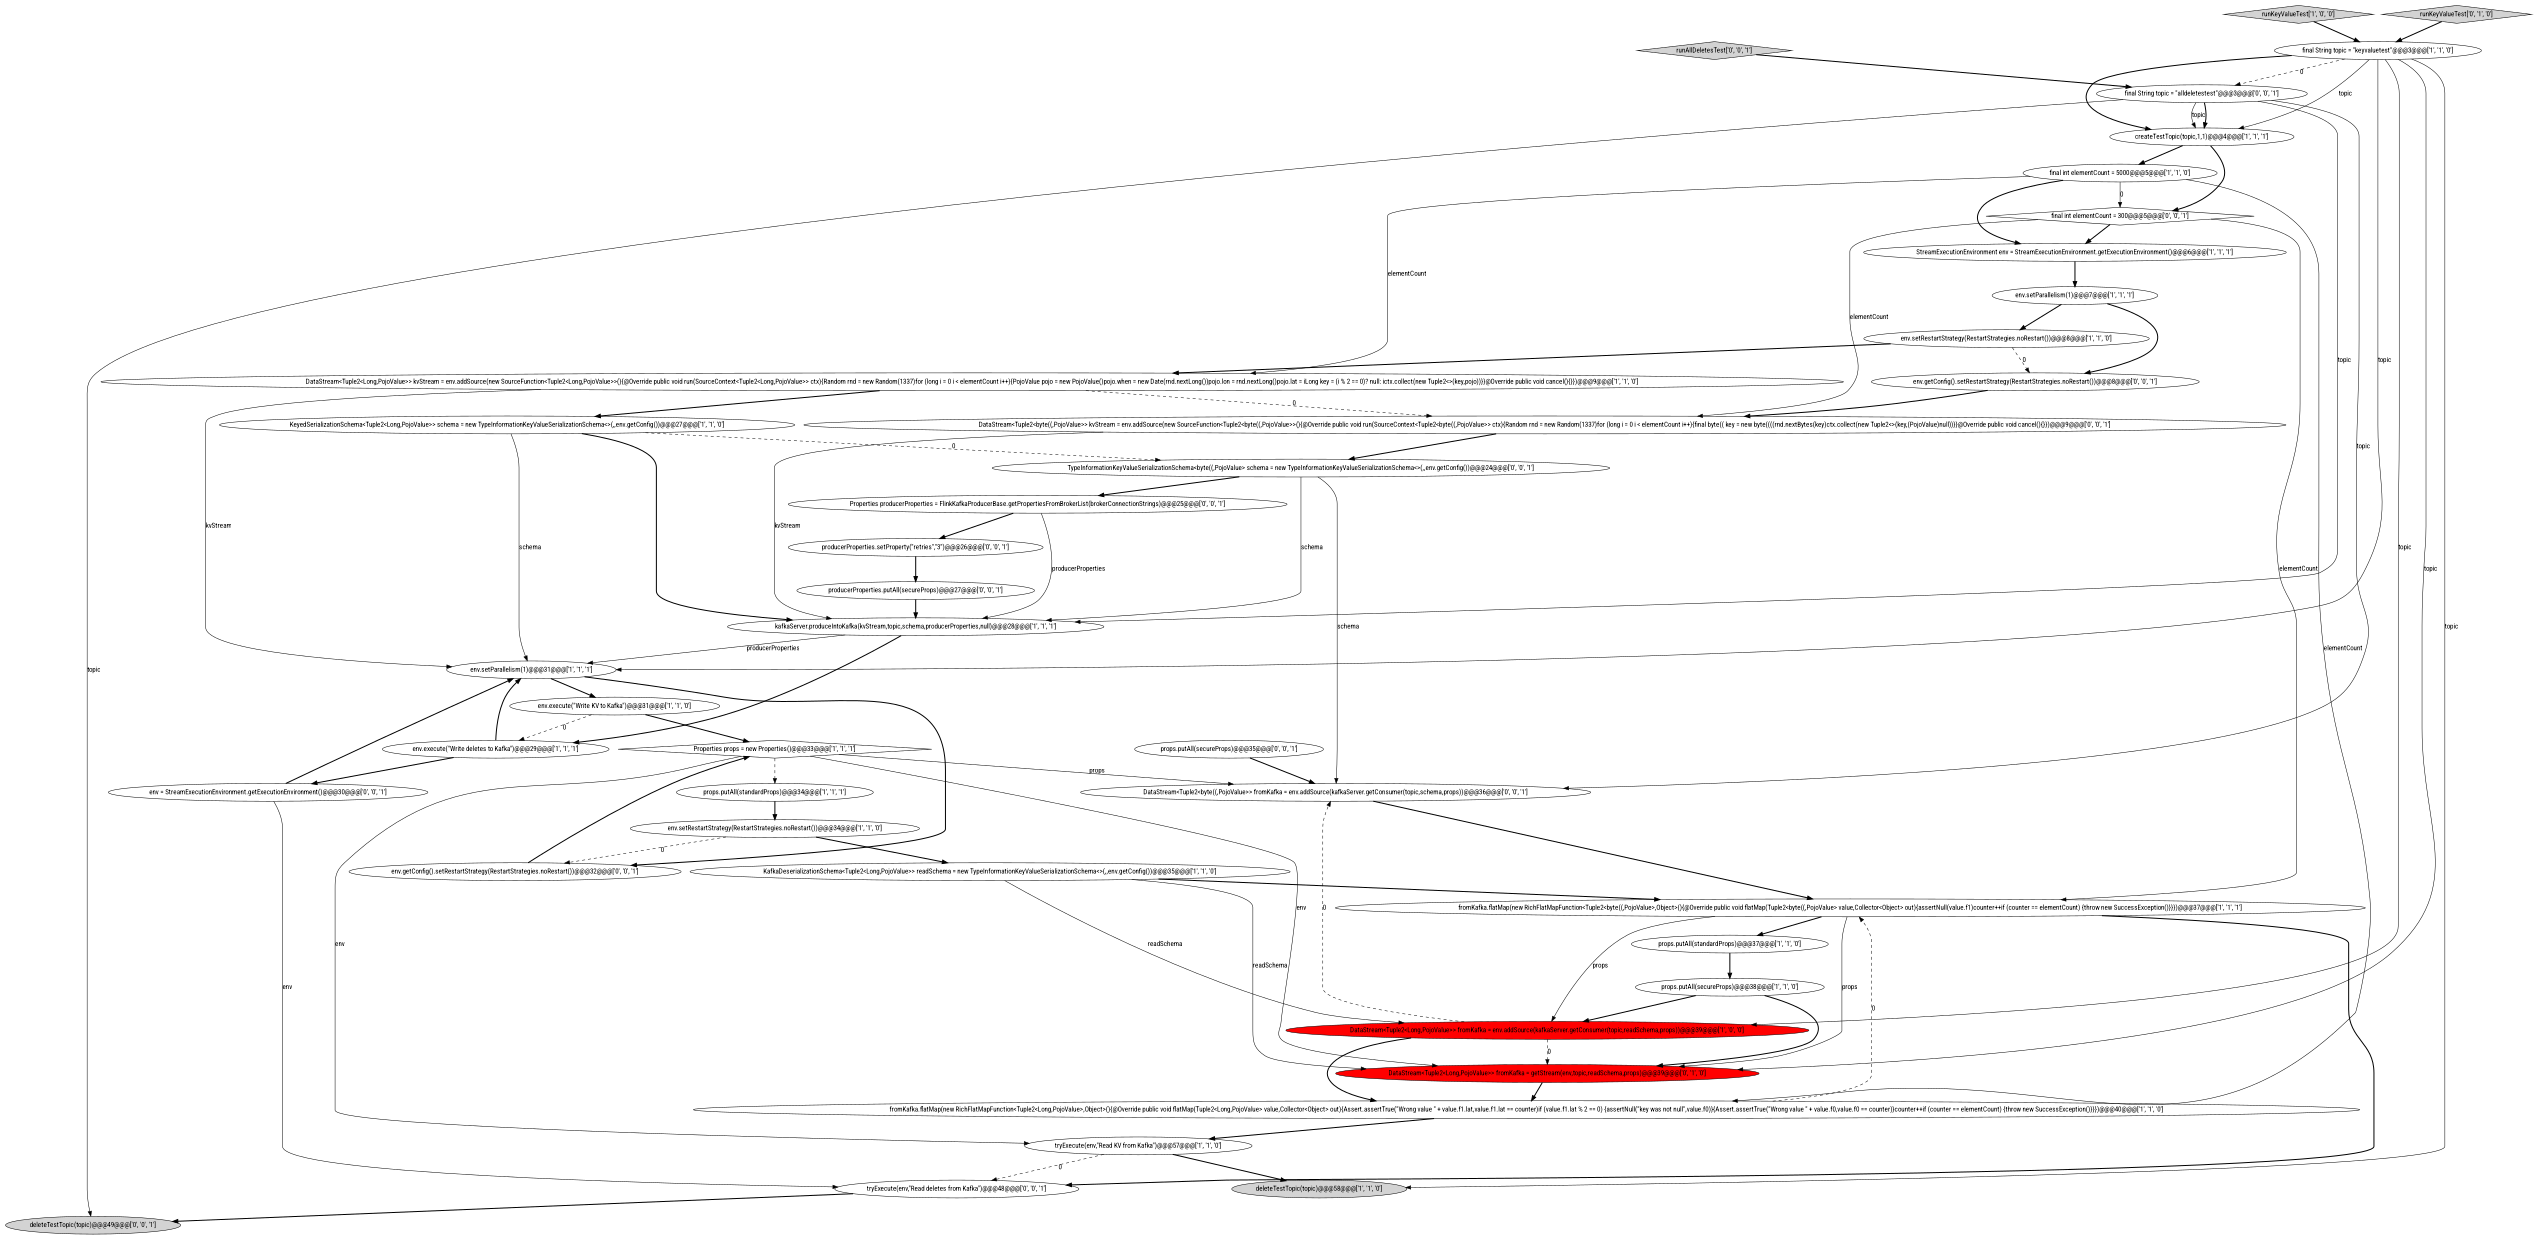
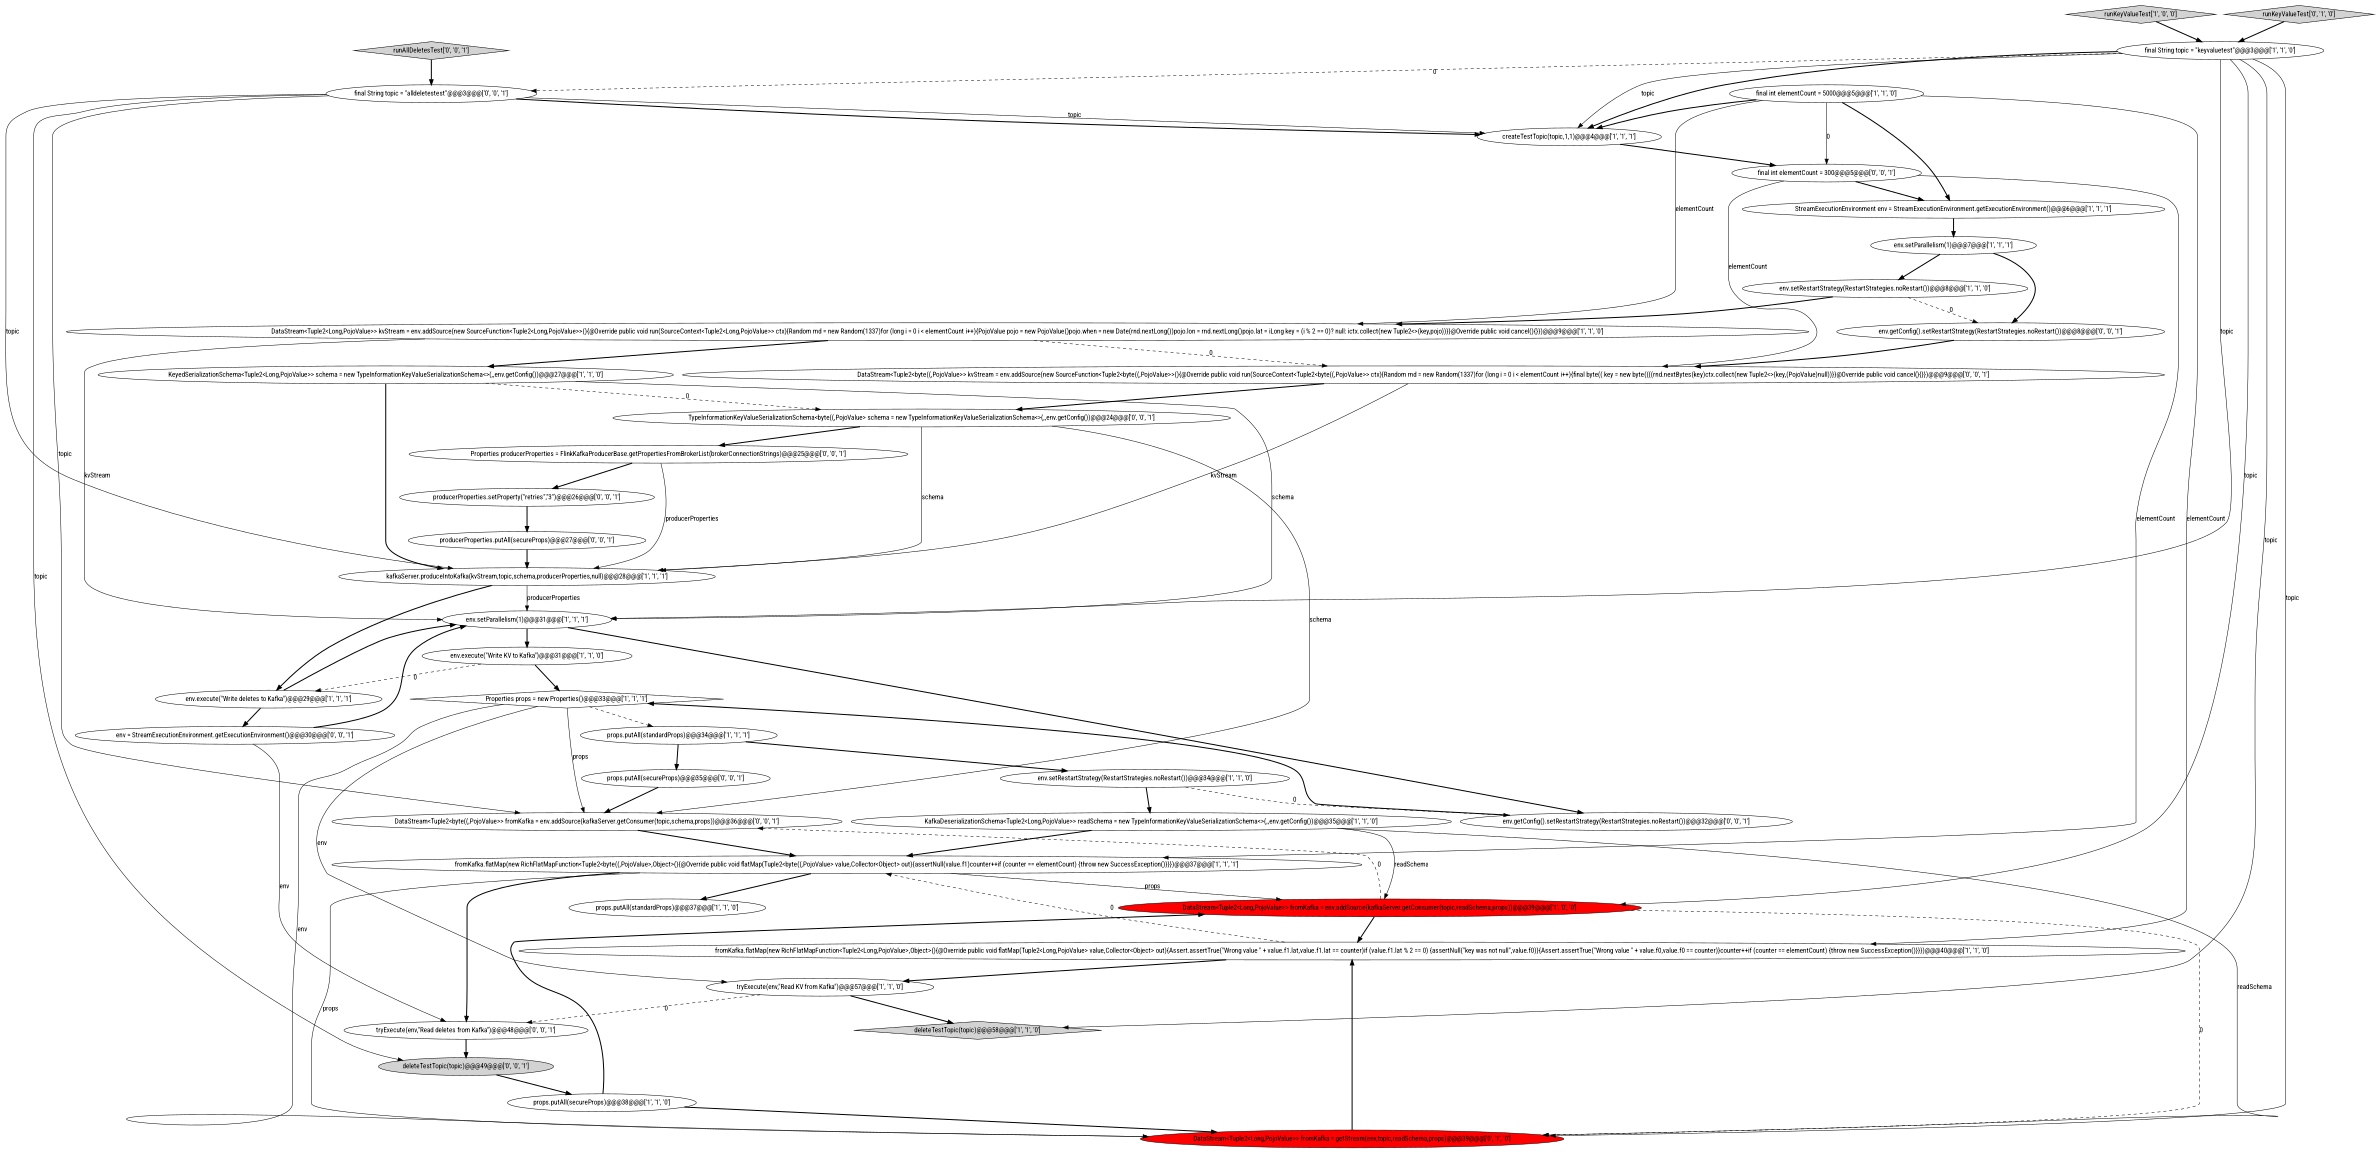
(2163, 154) -> (1679, 110)
(2120, 216) -> (1827, 173)
none -> (677, 754)
(1730, 963) -> (531, 1084)
(1319, 1189) -> (978, 1030)
